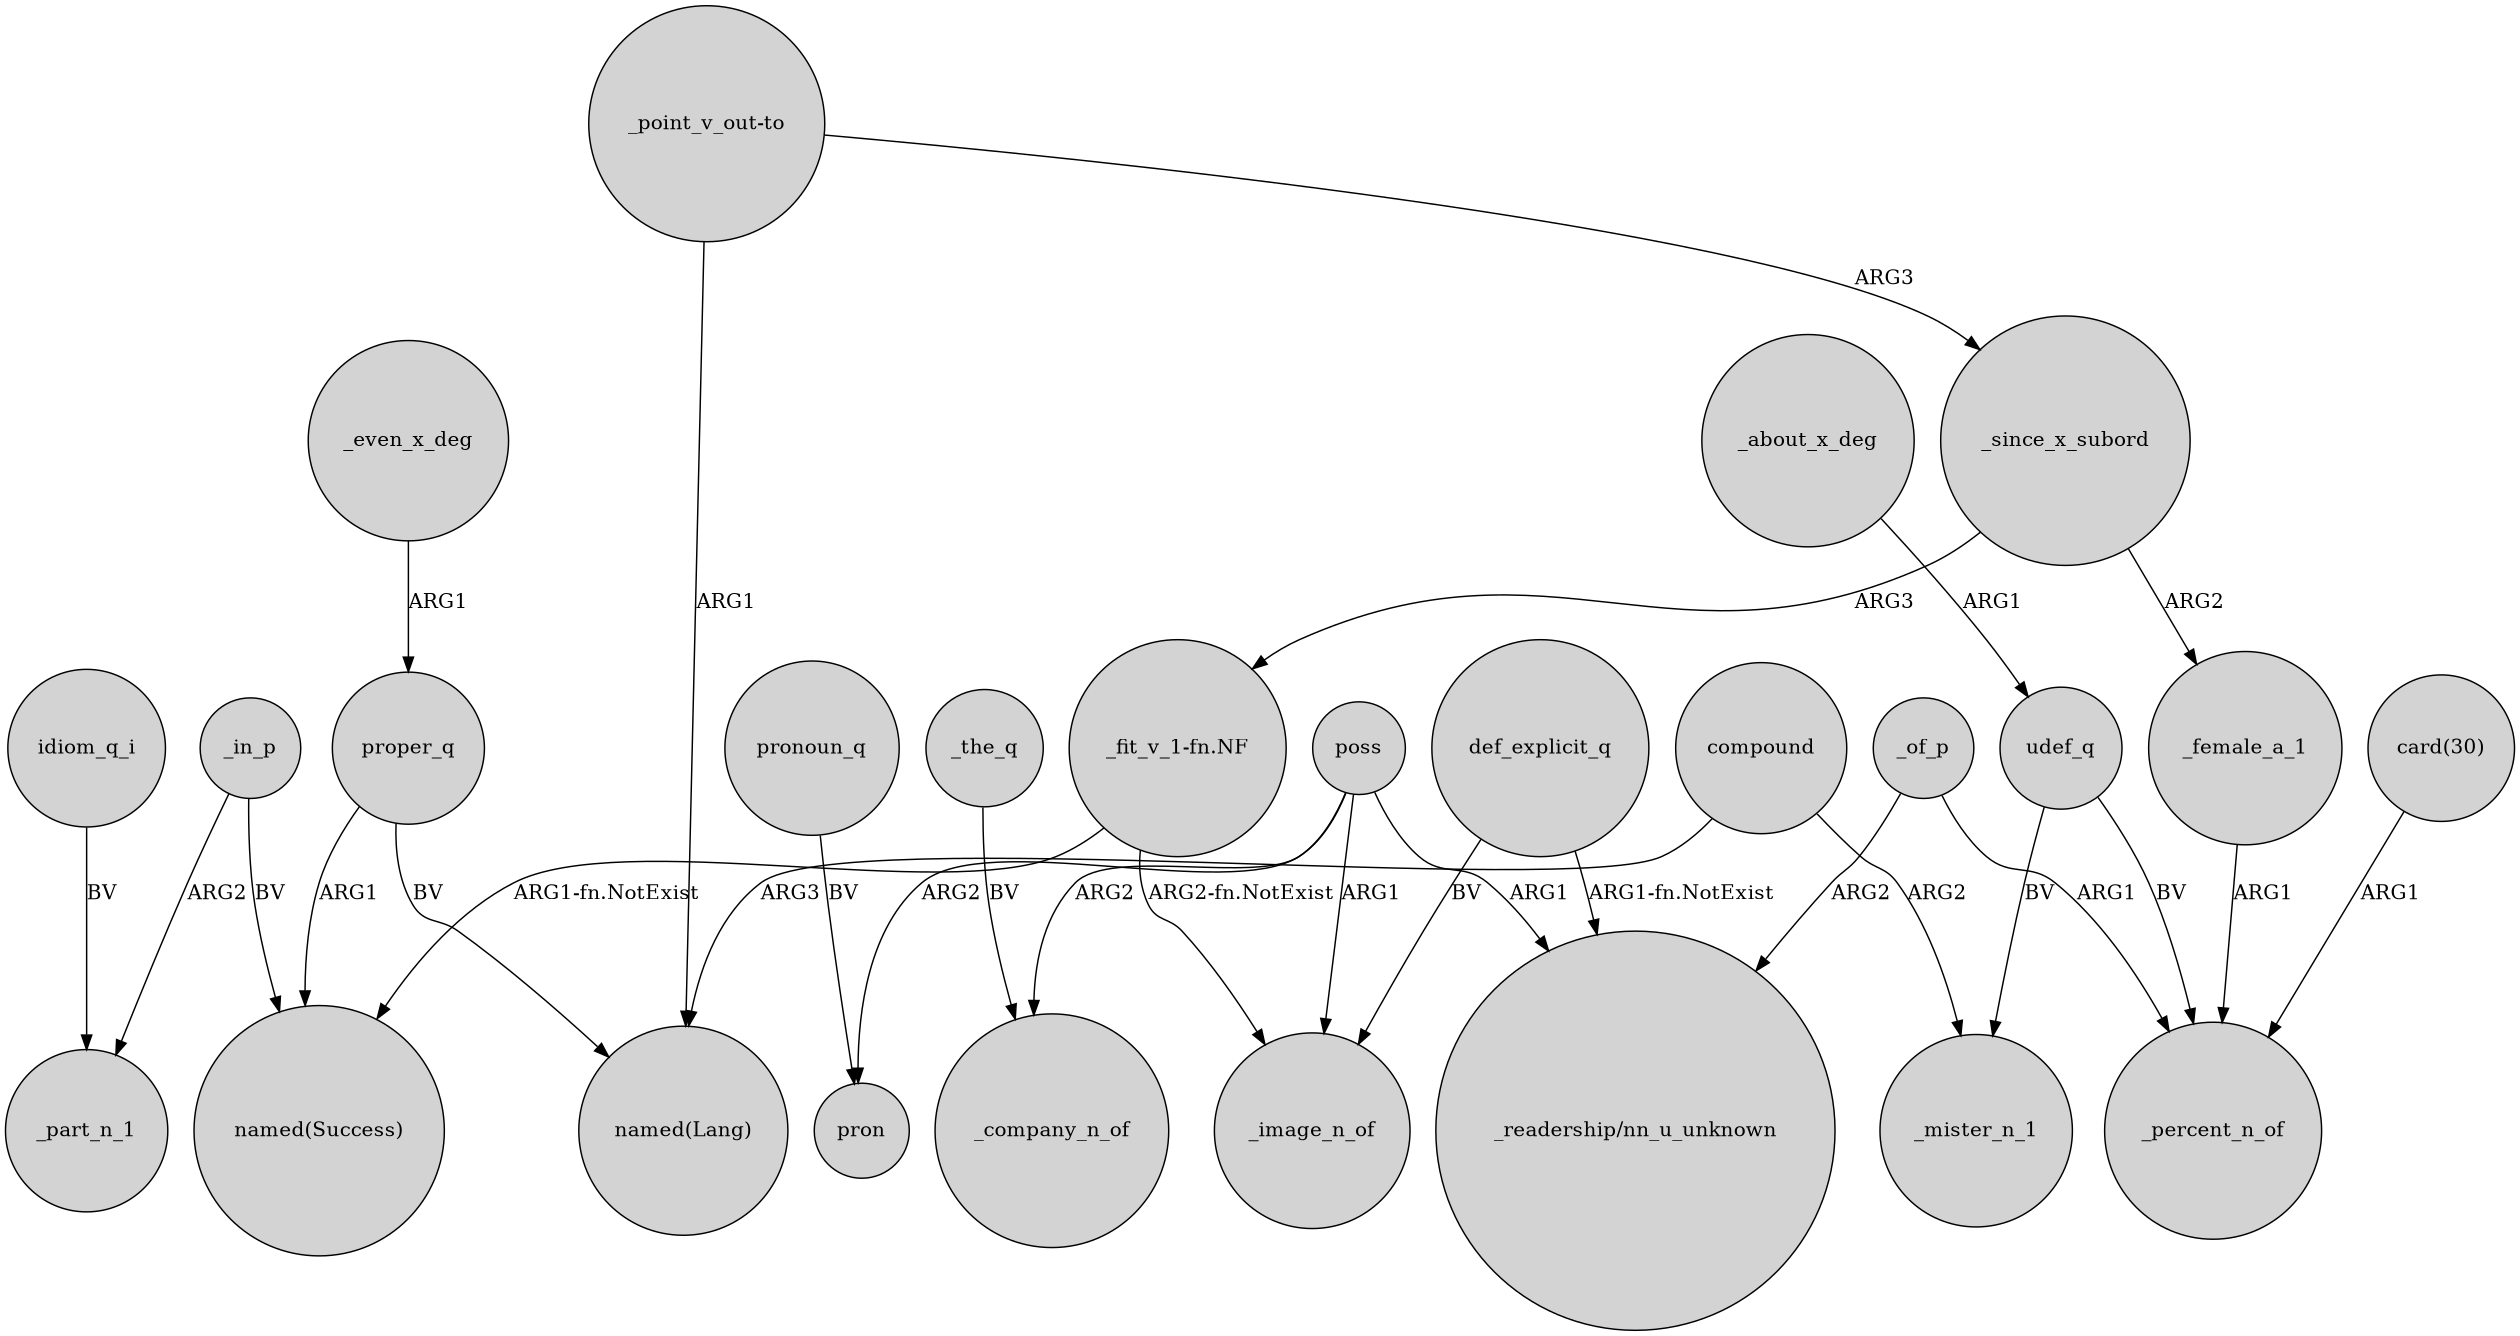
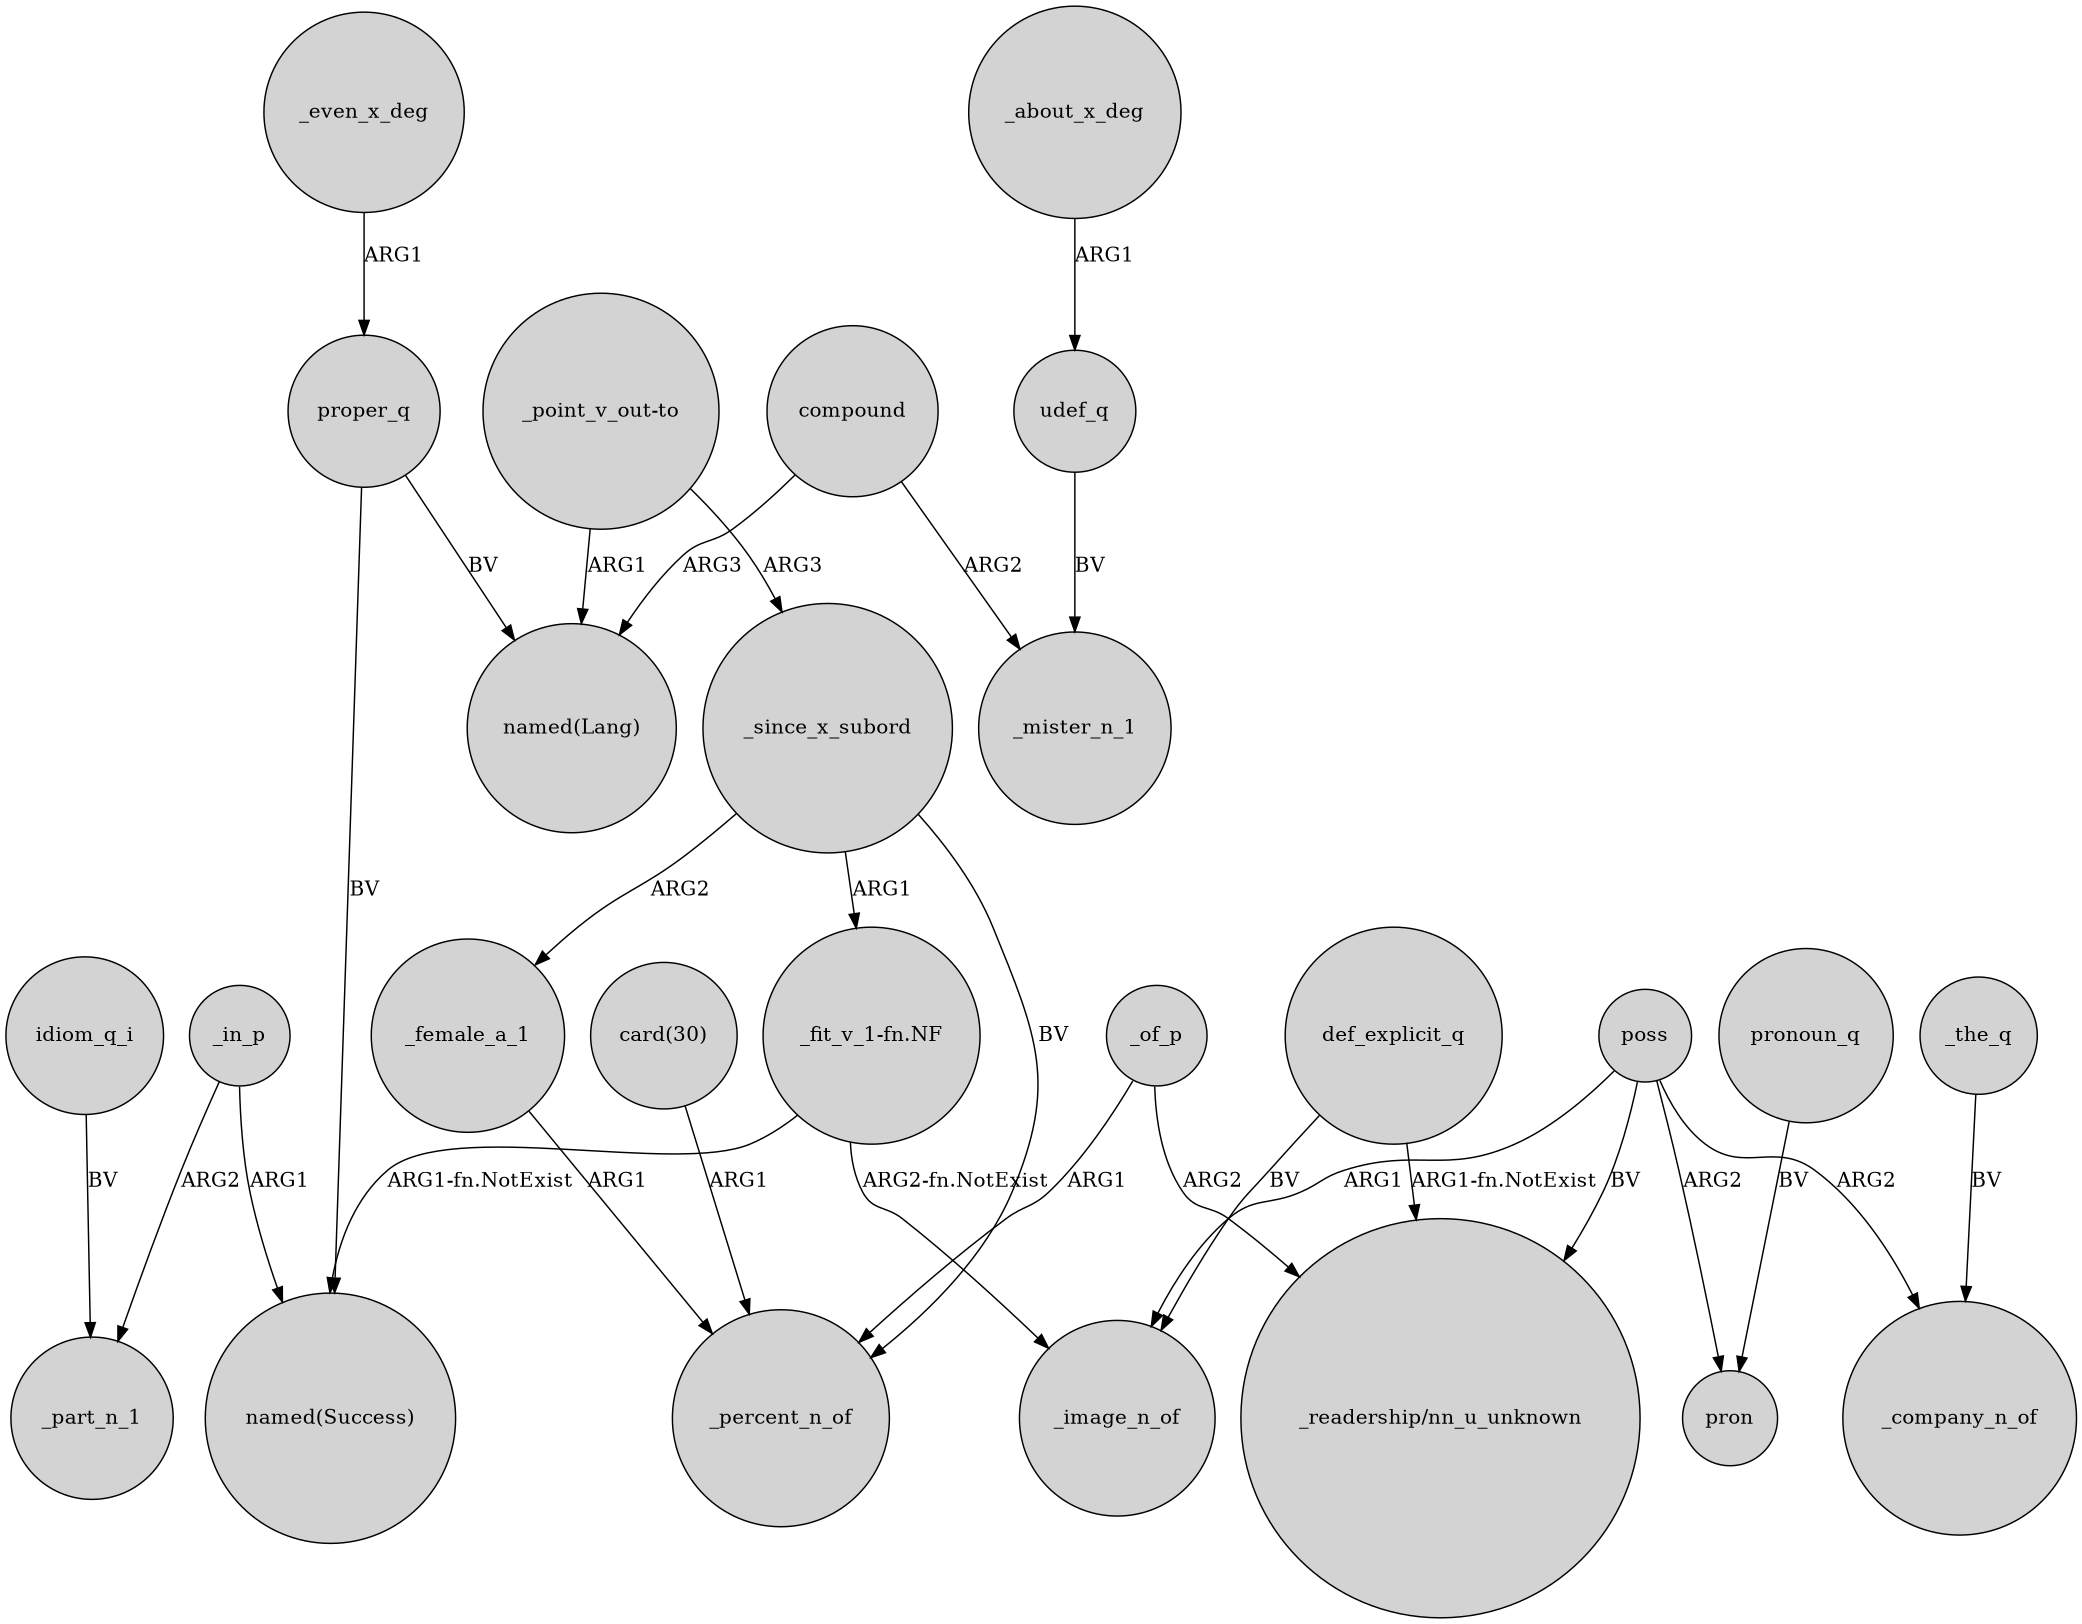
(1885, 603) -> (883, 890)
(270, 894) -> (280, 1181)
(349, 894) -> (365, 890)
(1540, 894) -> (1625, 1181)
(2155, 898) -> (1038, 1092)
